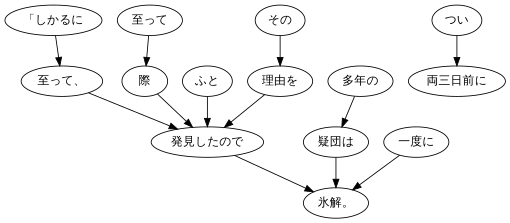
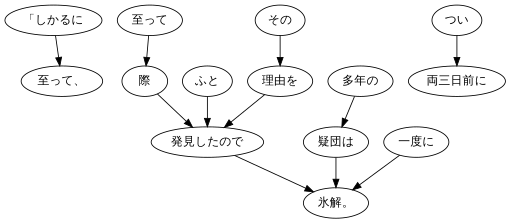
(129, 109) -> none
